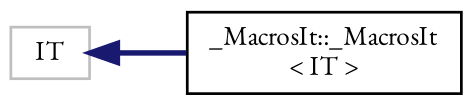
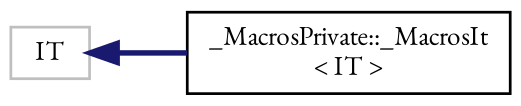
(324, 53) -> (349, 53)
